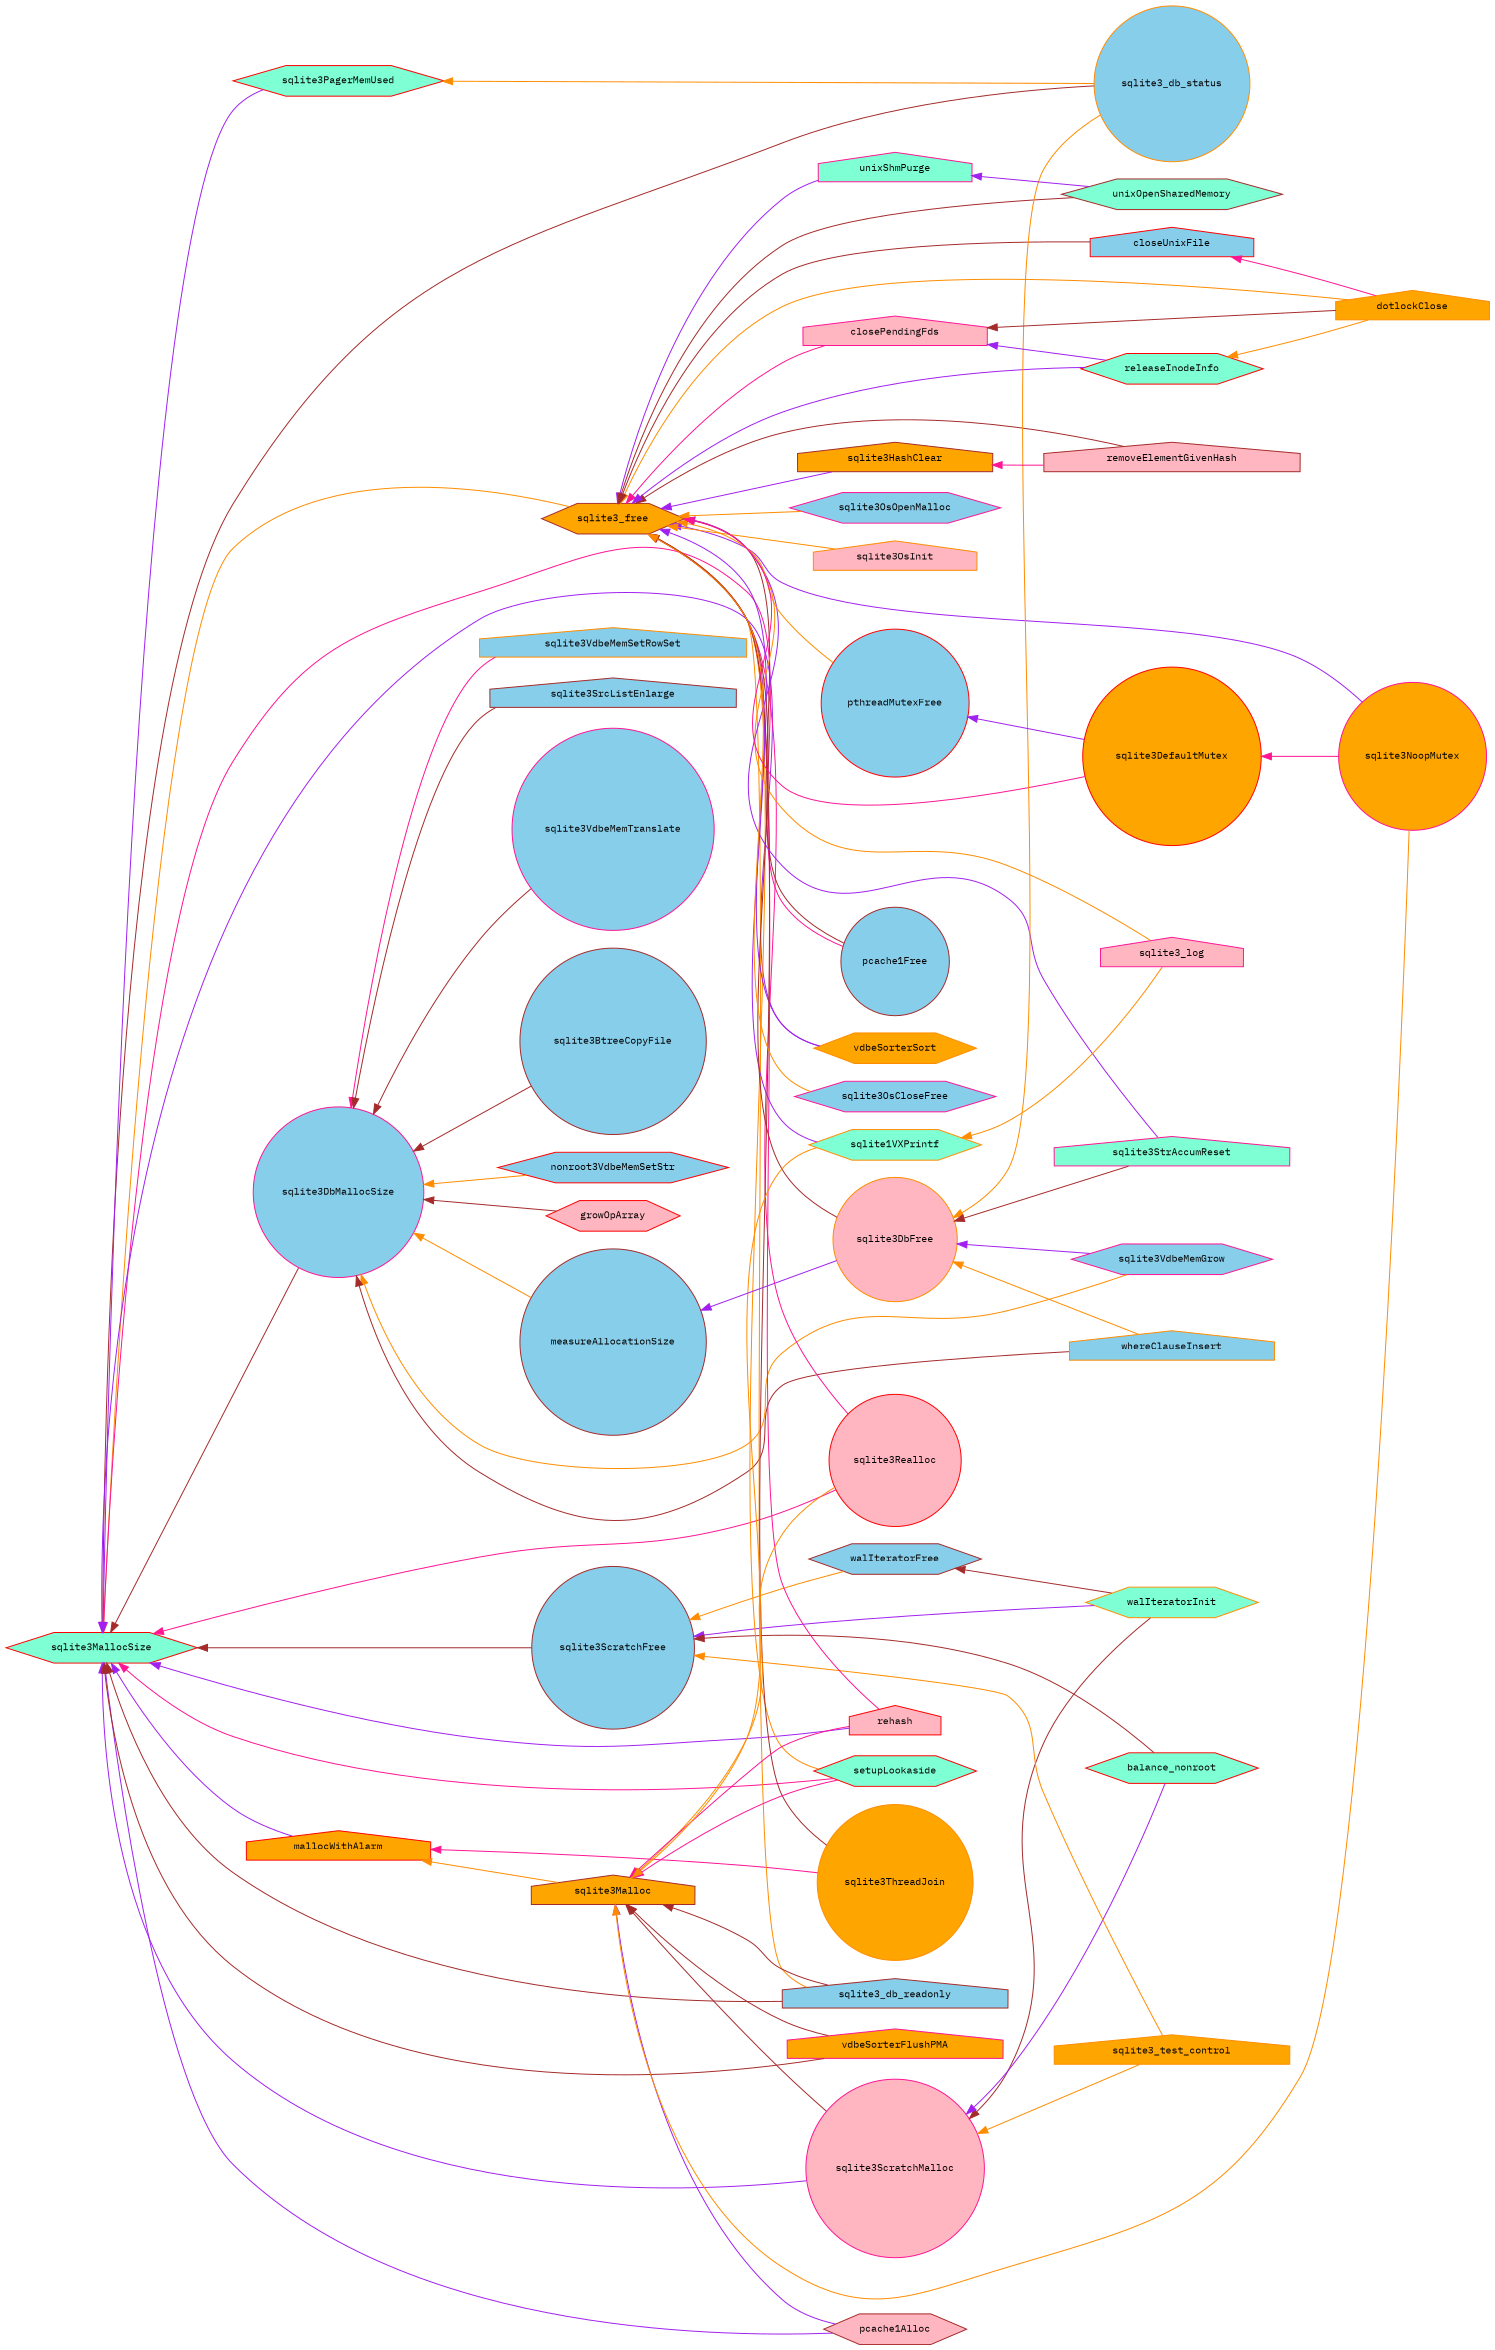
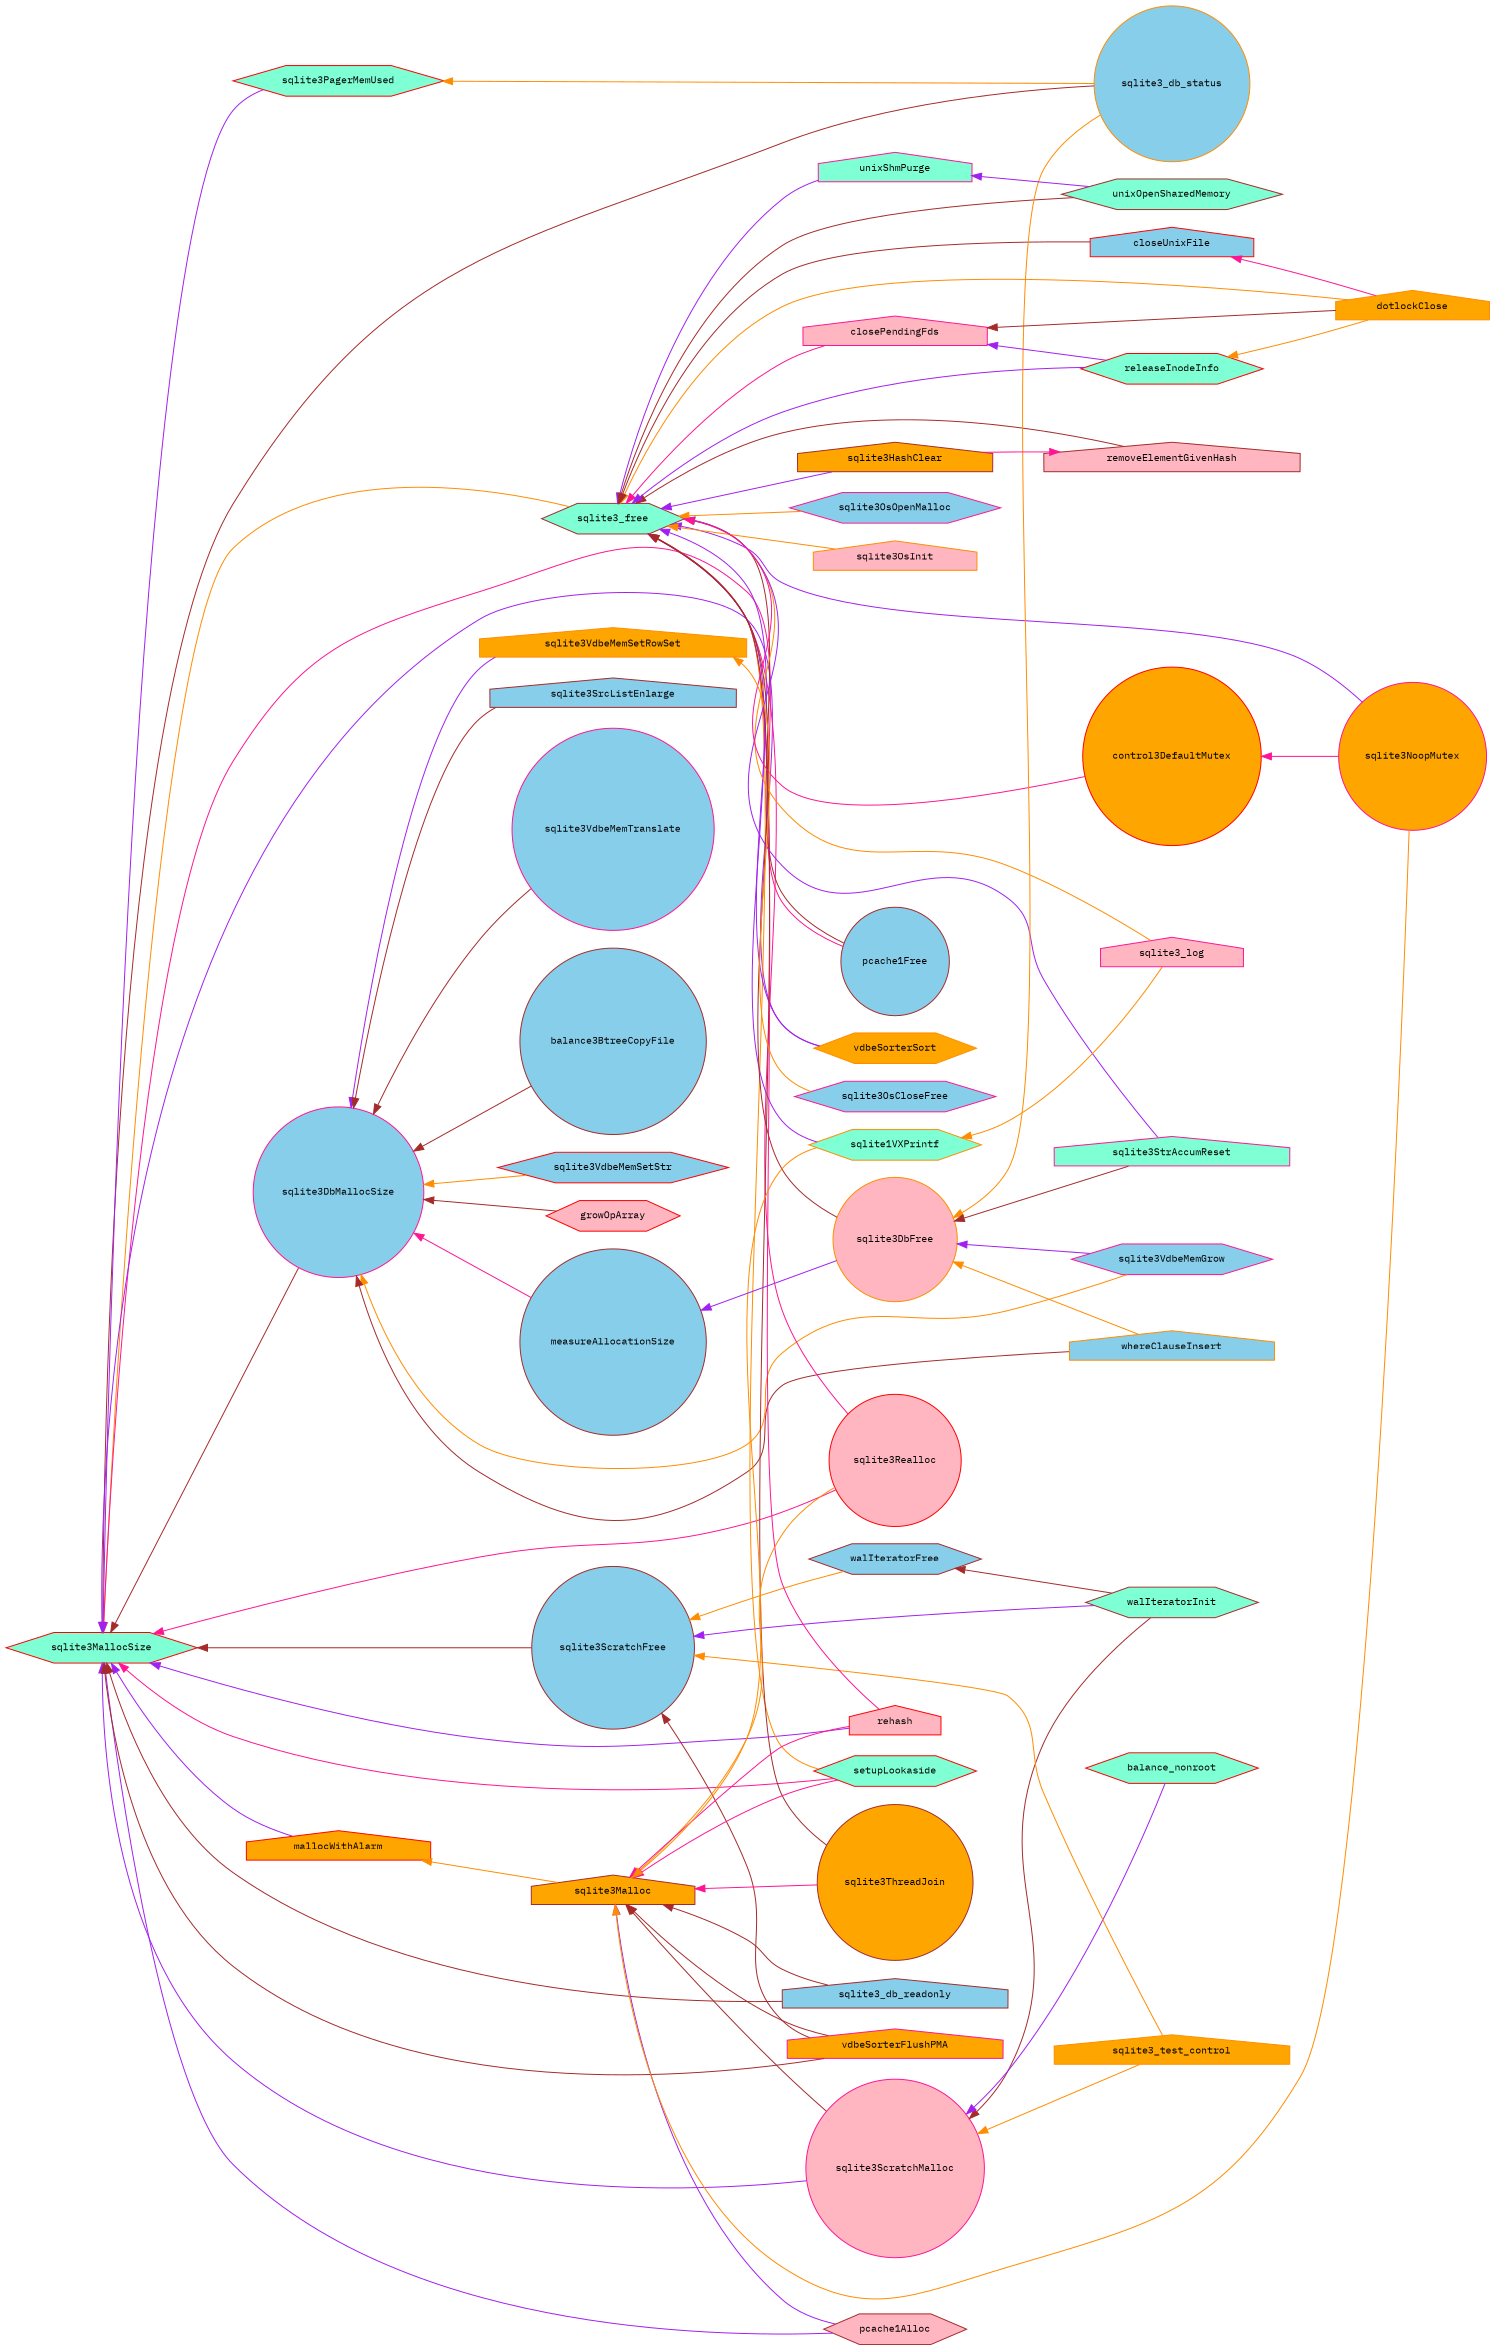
(1017, 465) -> (1016, 452)
(613, 519) -> (613, 519)
(613, 644) -> (613, 644)
(895, 703) -> none
(1172, 756) -> (1172, 756)
(760, 804) -> (764, 884)
(397, 866) -> (397, 866)
(613, 1041) -> (613, 1041)
(613, 1168) -> (613, 1168)
(760, 1249) -> none
(477, 1268) -> (477, 1268)
(1172, 1602) -> (1172, 1602)
(943, 1648) -> (751, 1881)
(630, 1858) -> (761, 1887)
(895, 1882) -> (895, 1882)
